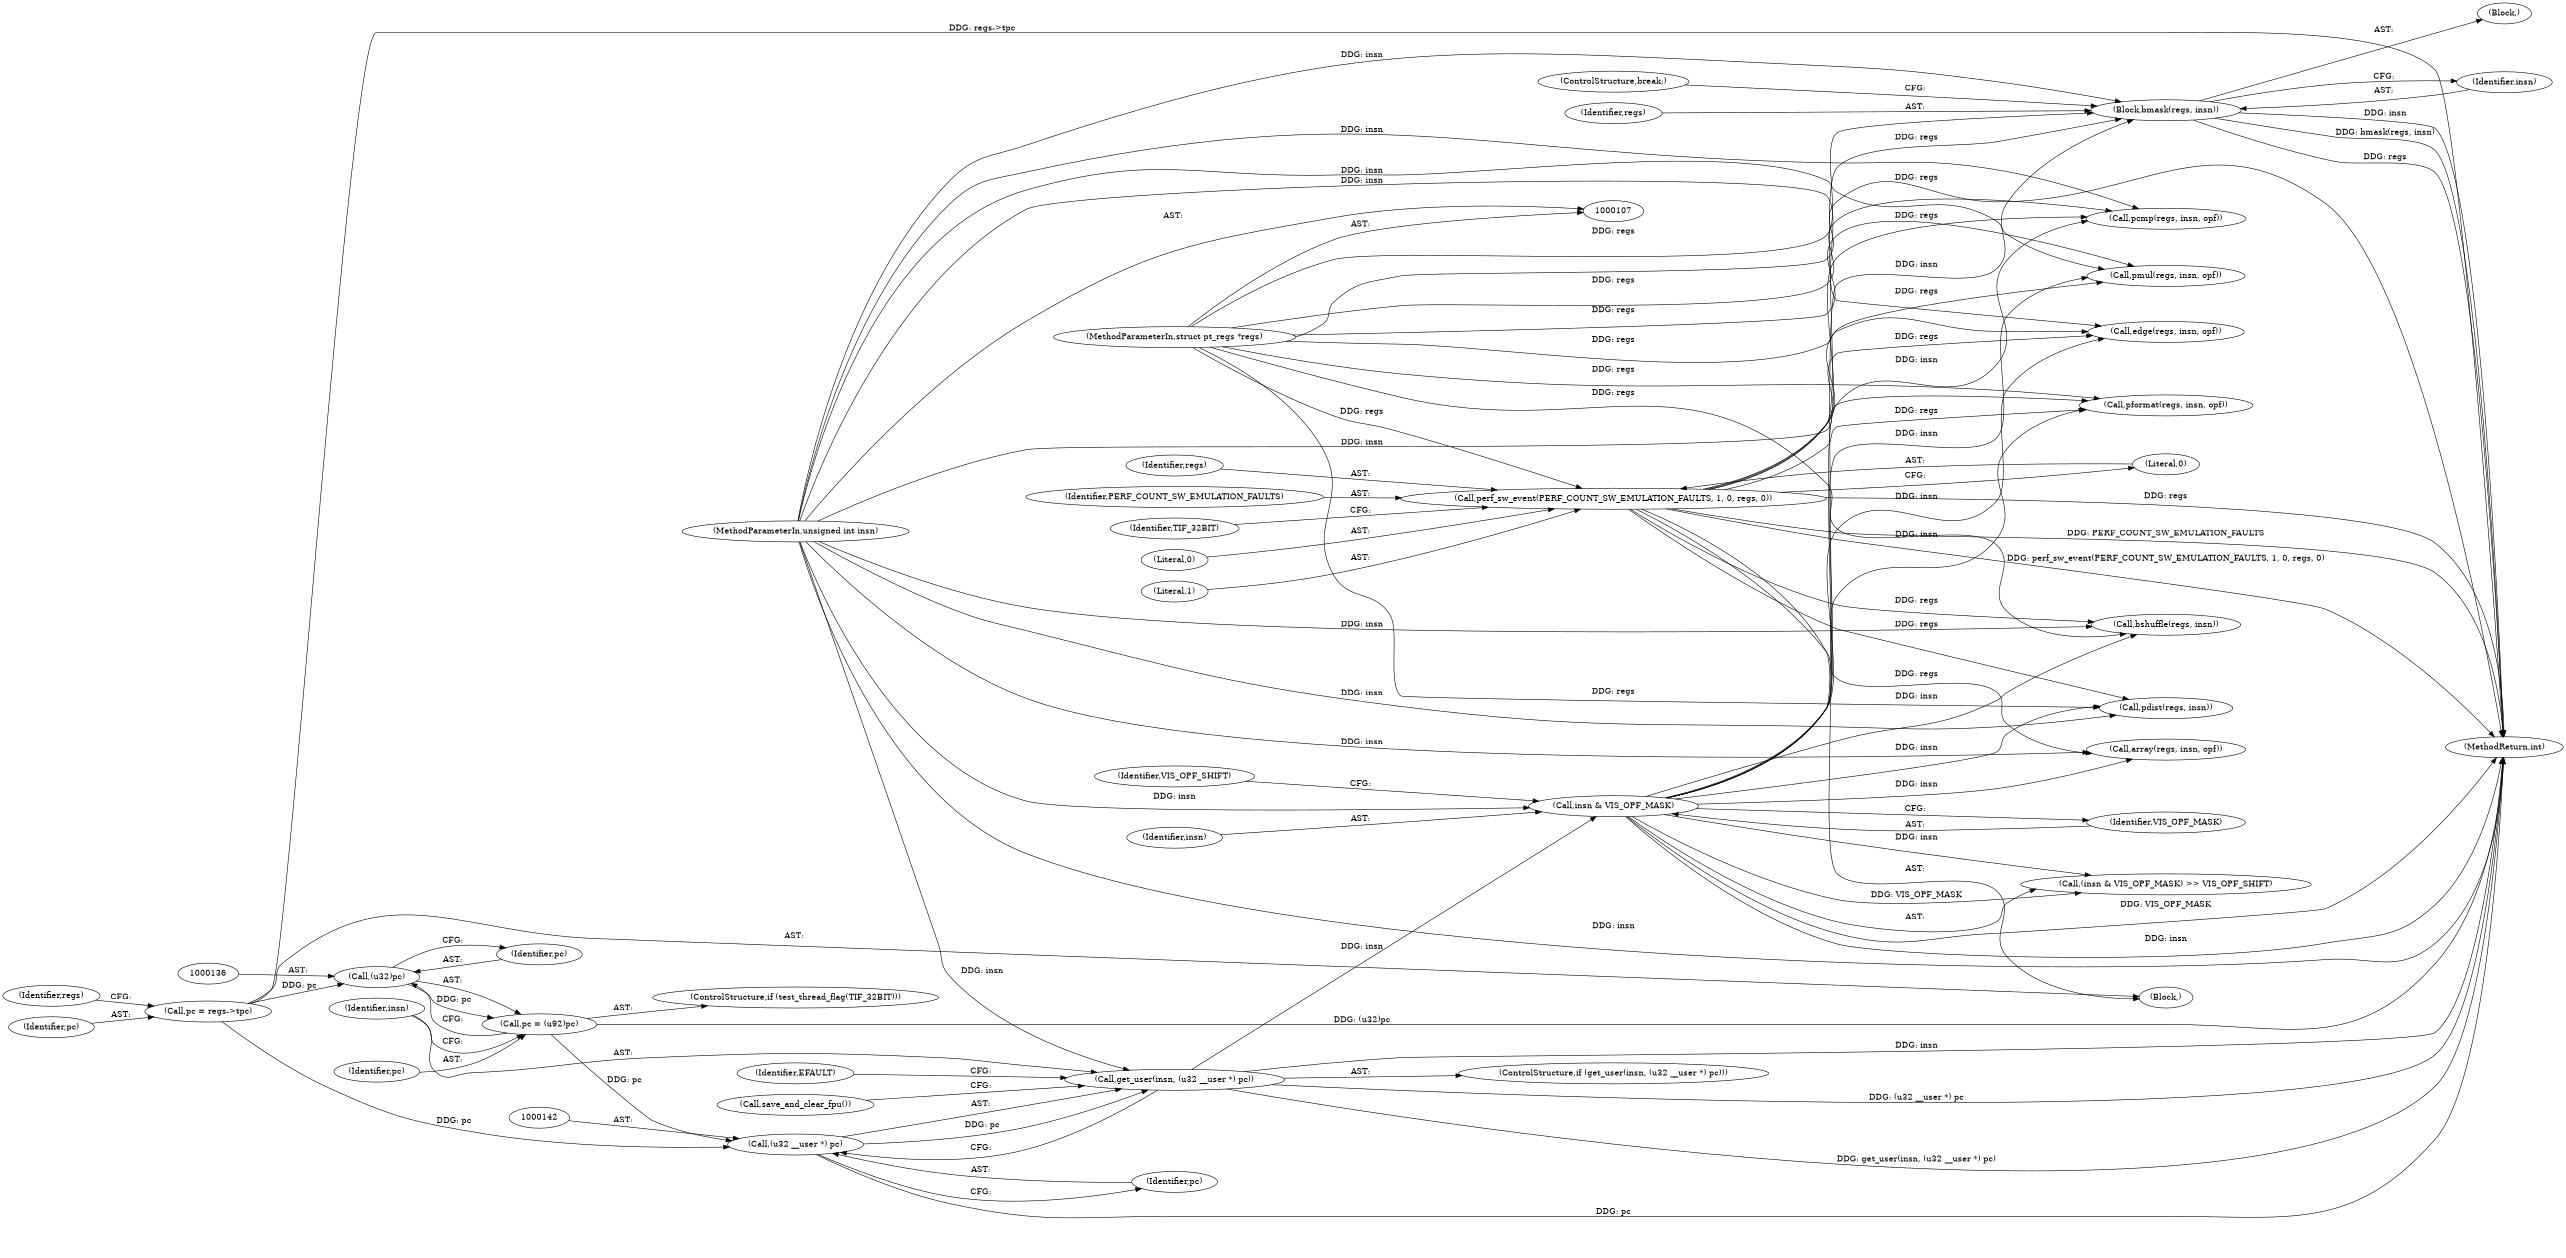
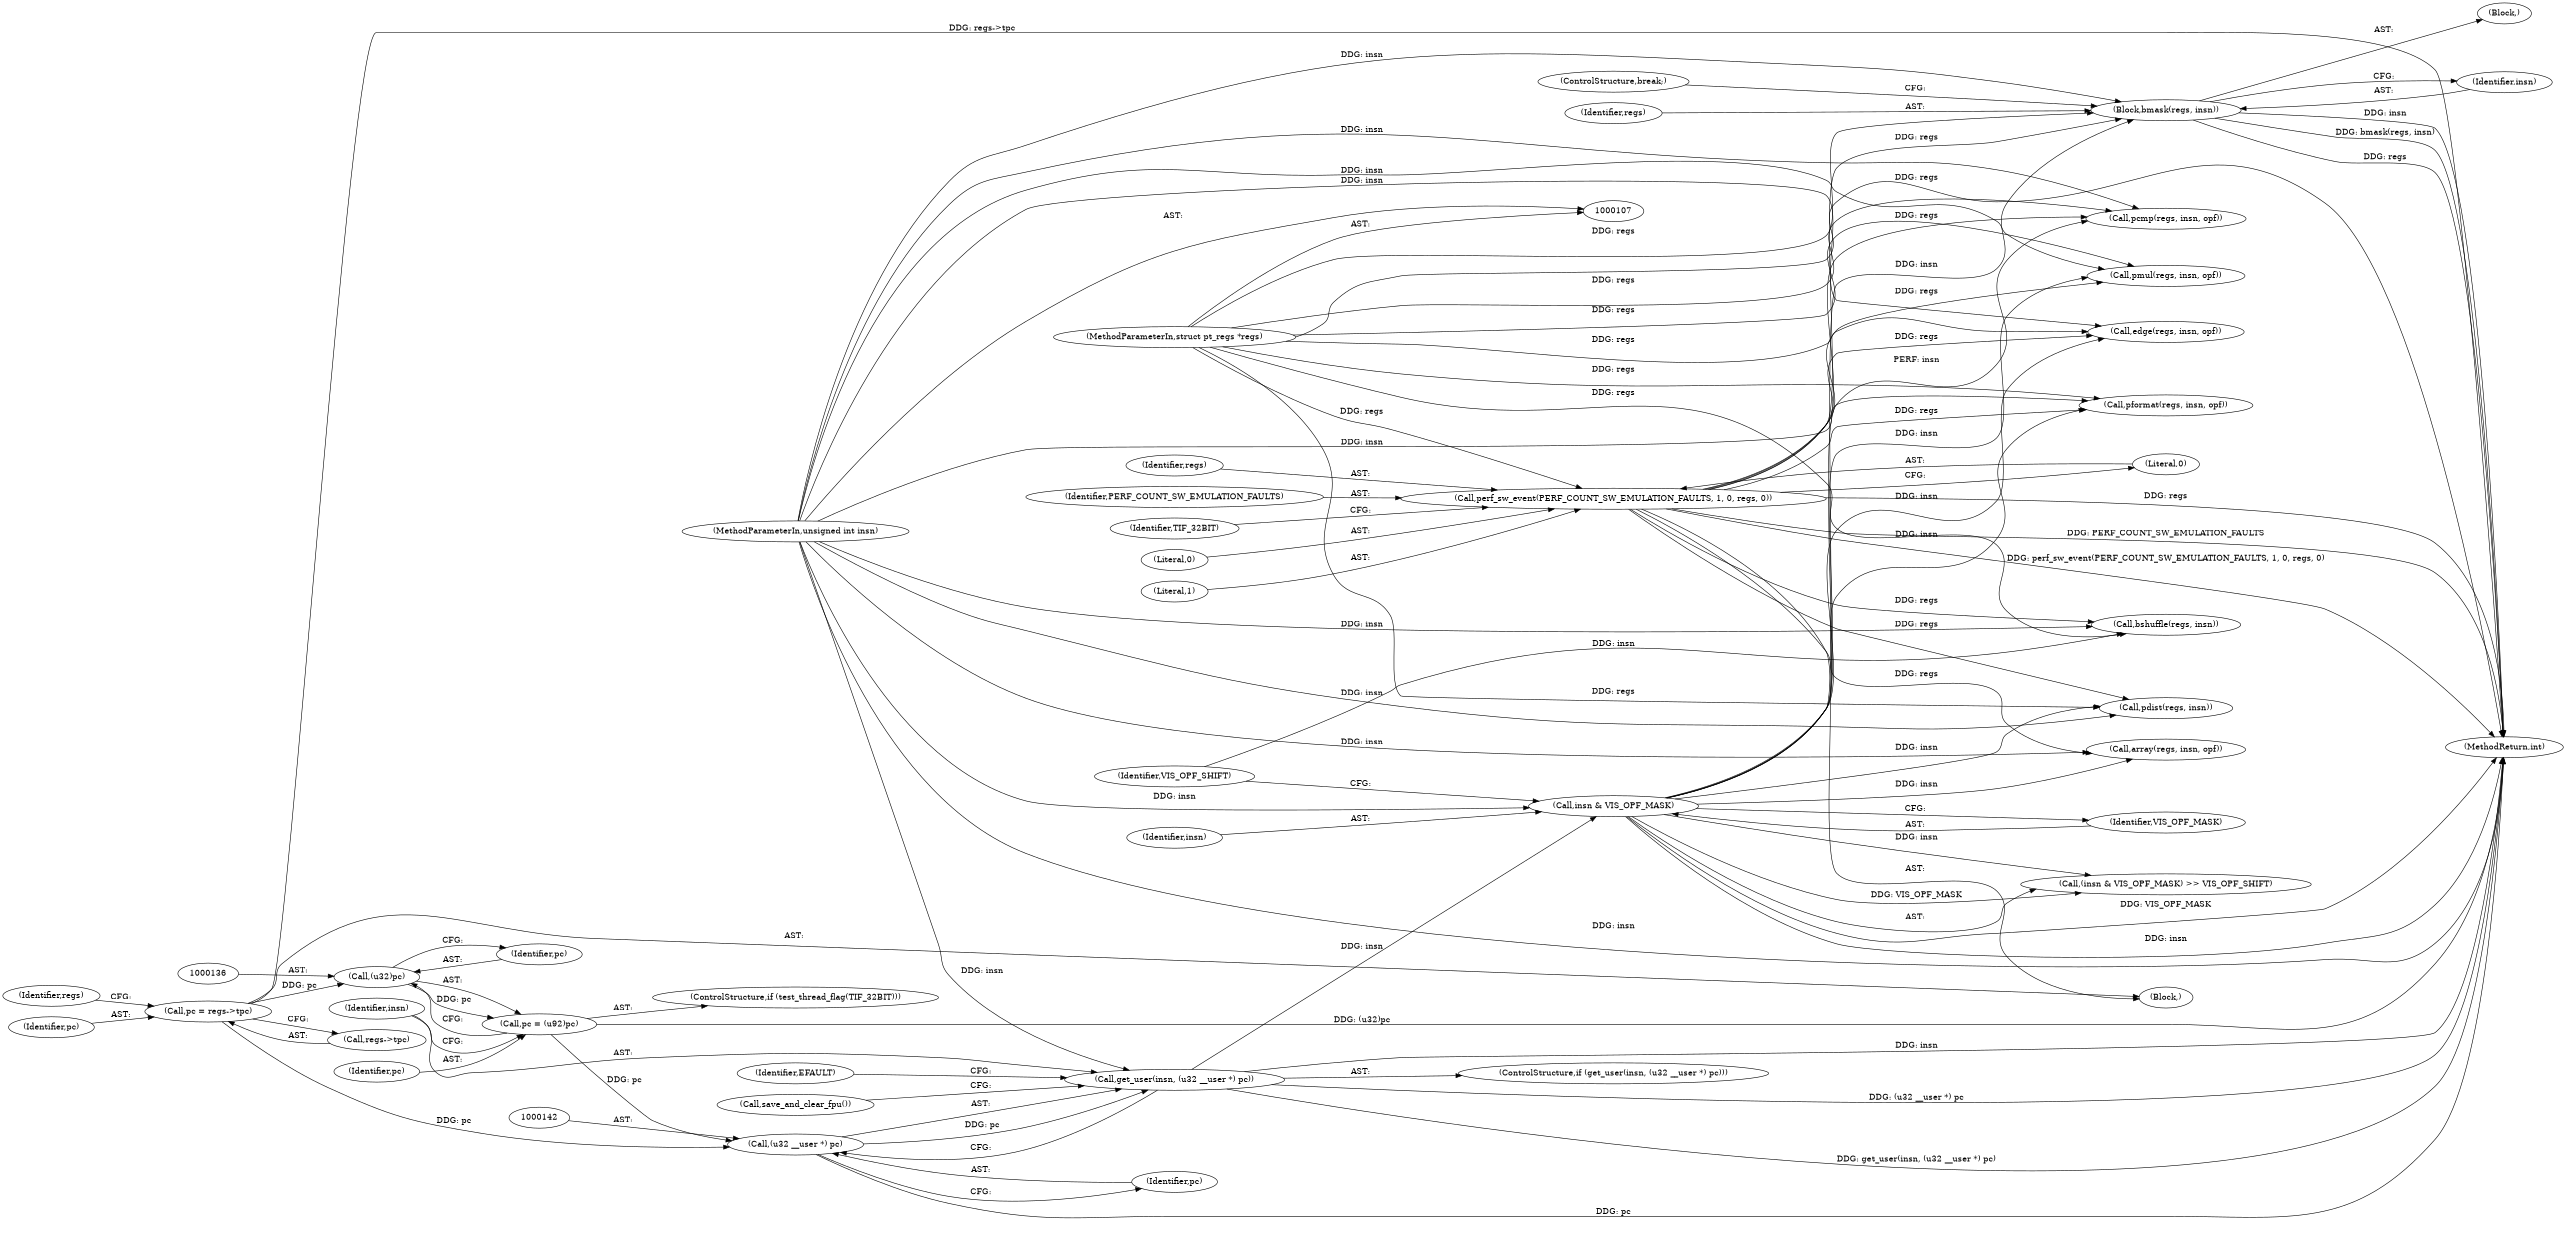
(1917, 360) -> (1917, 360)
(1868, 734) -> (1651, 649)
none -> (377, 1040)
